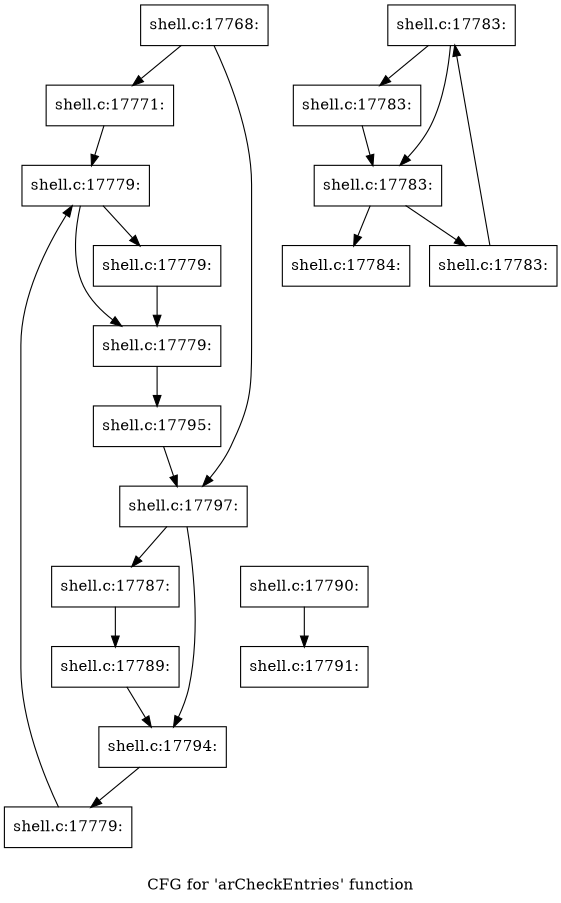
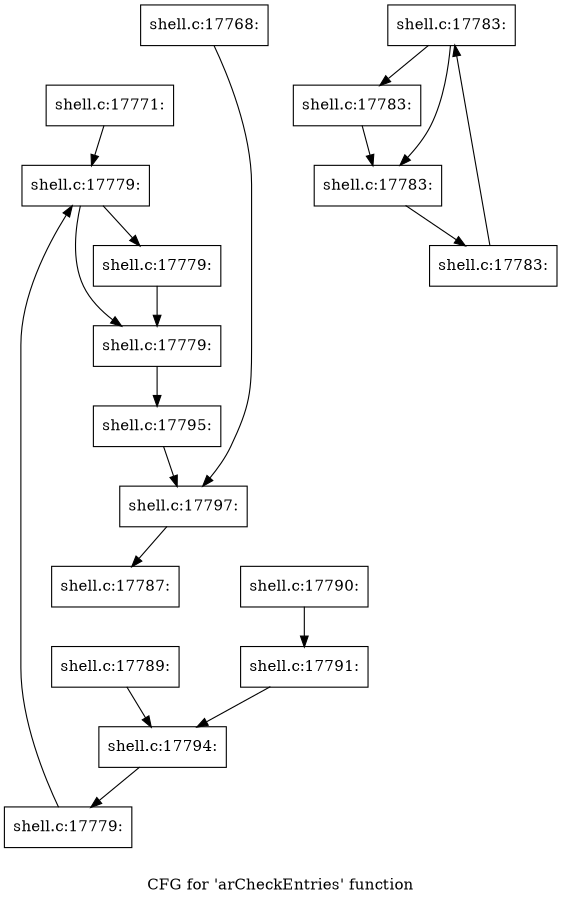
(161, 62) -> none
(346, 266) -> none
(115, 621) -> none
(195, 623) -> (238, 704)
